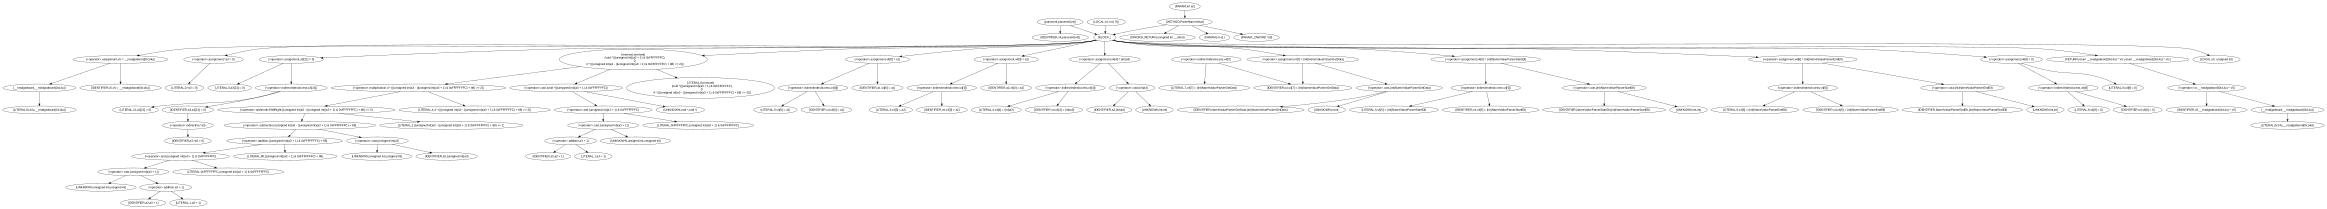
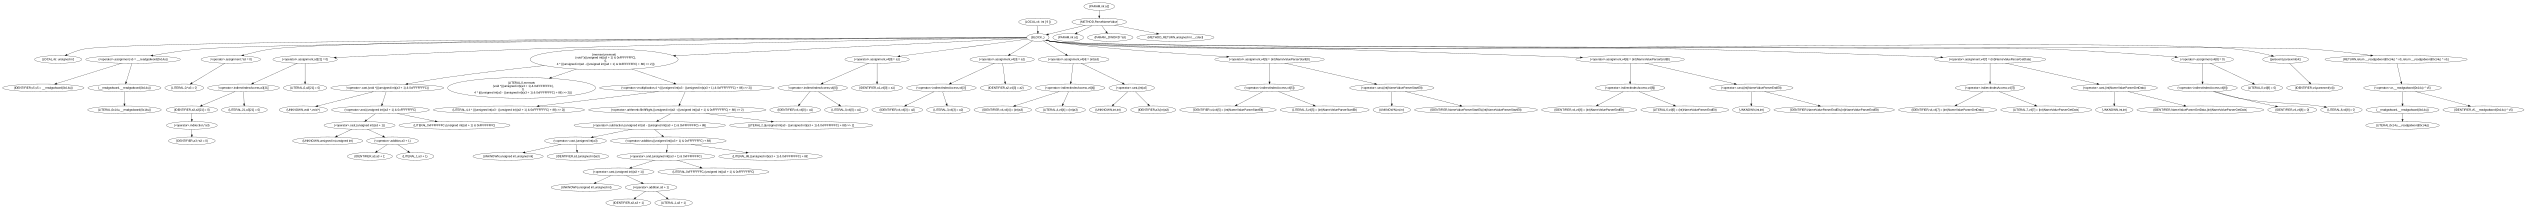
(1082, 30) -> (1782, 46)
(1158, 37) -> (1175, 37)
(1303, 73) -> (1990, 73)
